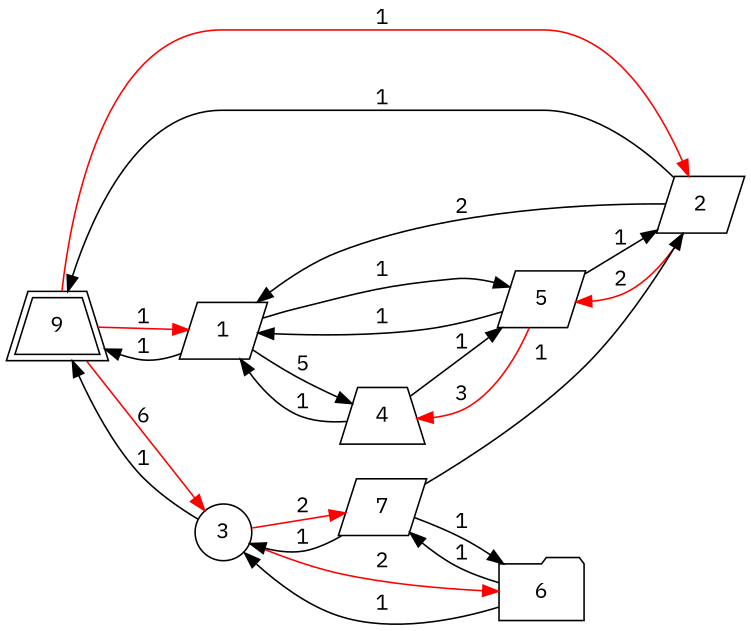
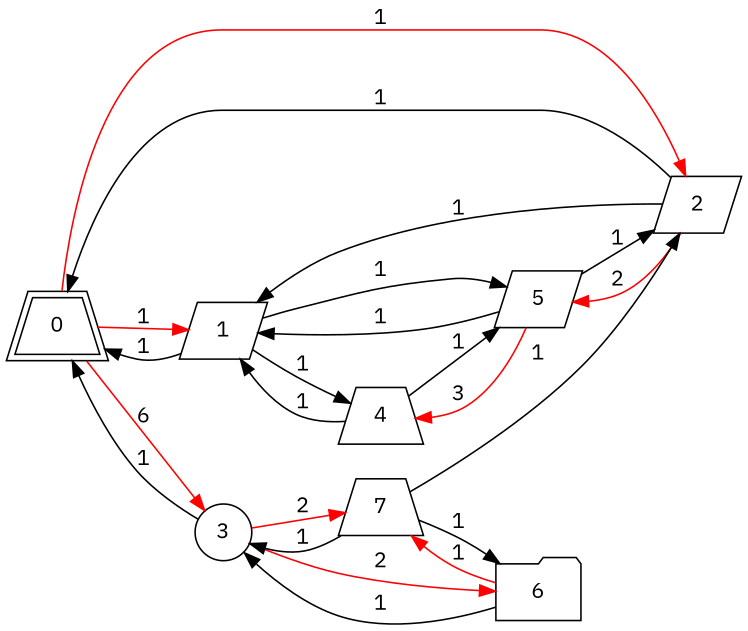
(462, 207) -> (459, 209)
(57, 326) -> (57, 326)
(303, 365) -> (303, 365)
(382, 507) -> (381, 507)
(458, 567) -> (458, 569)
